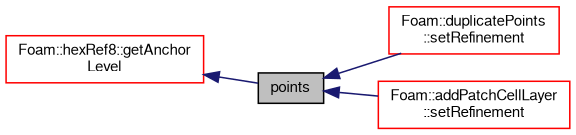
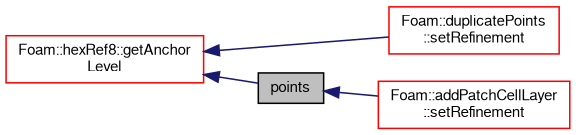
(370, 63) -> (304, 44)
